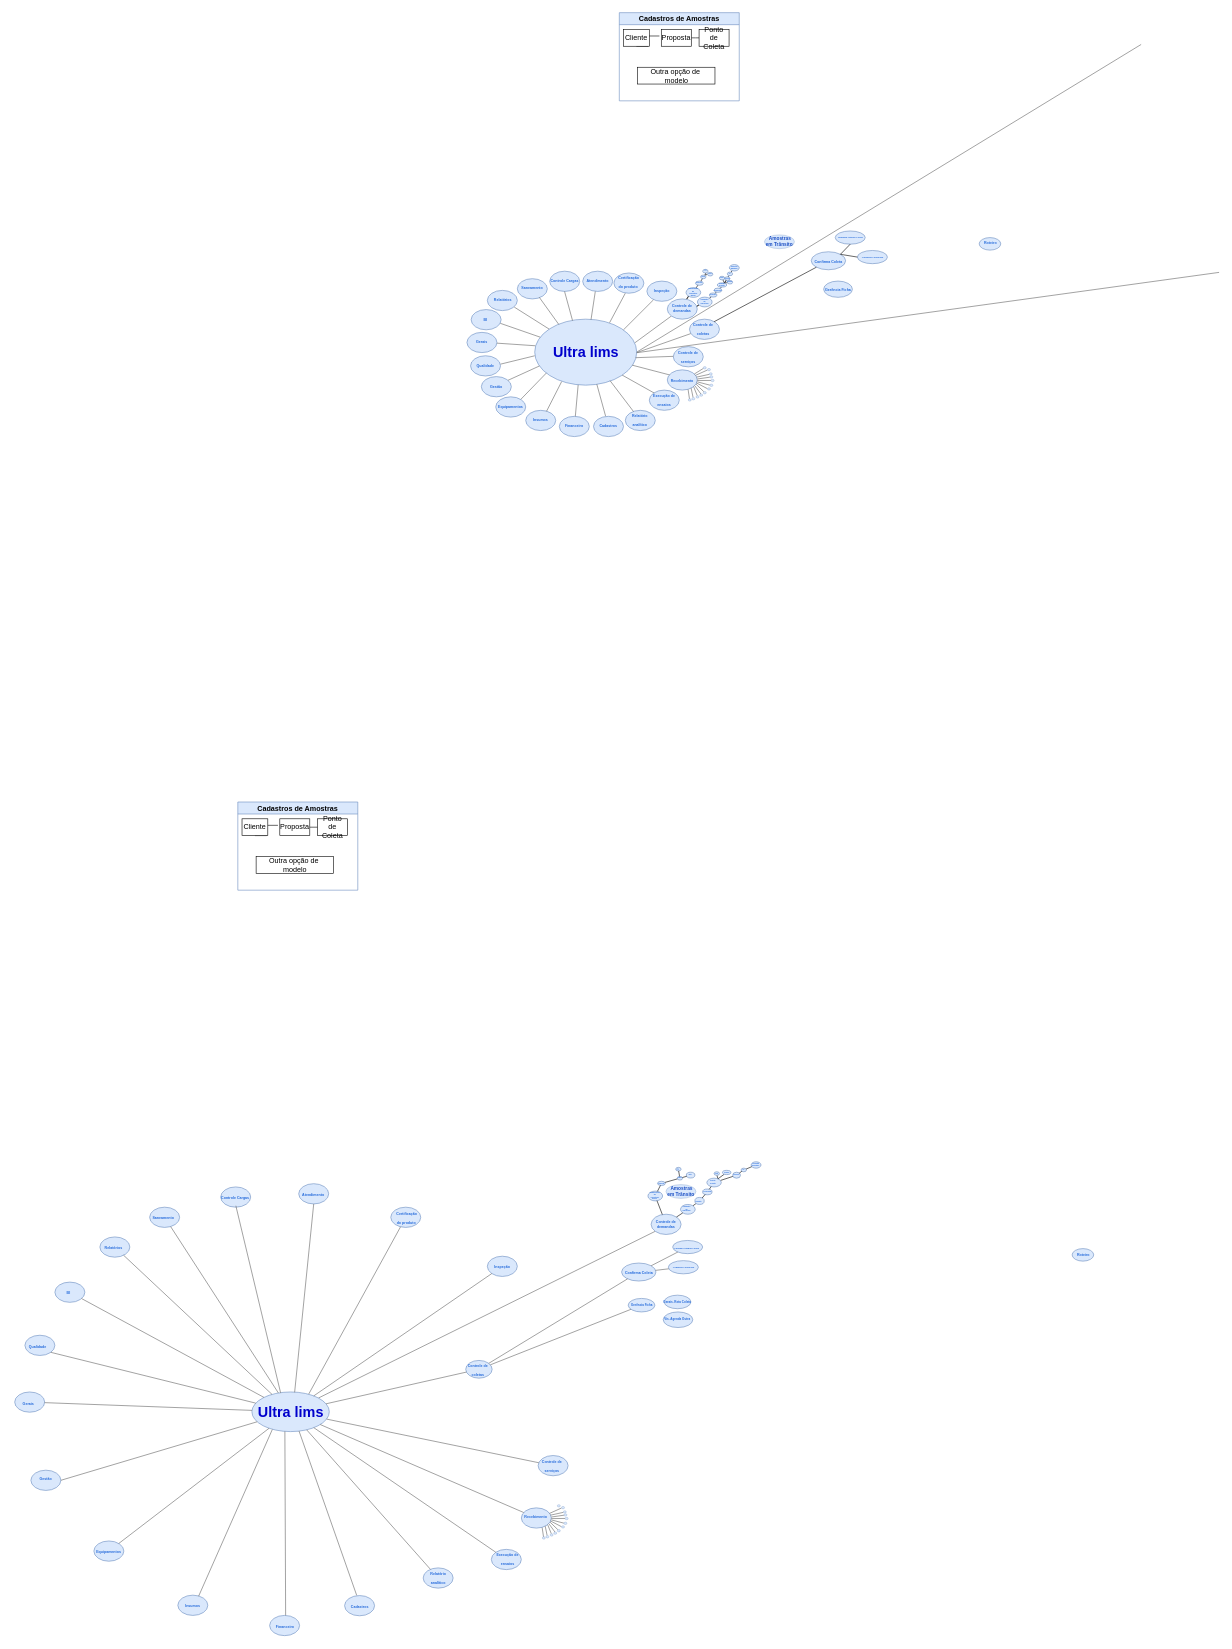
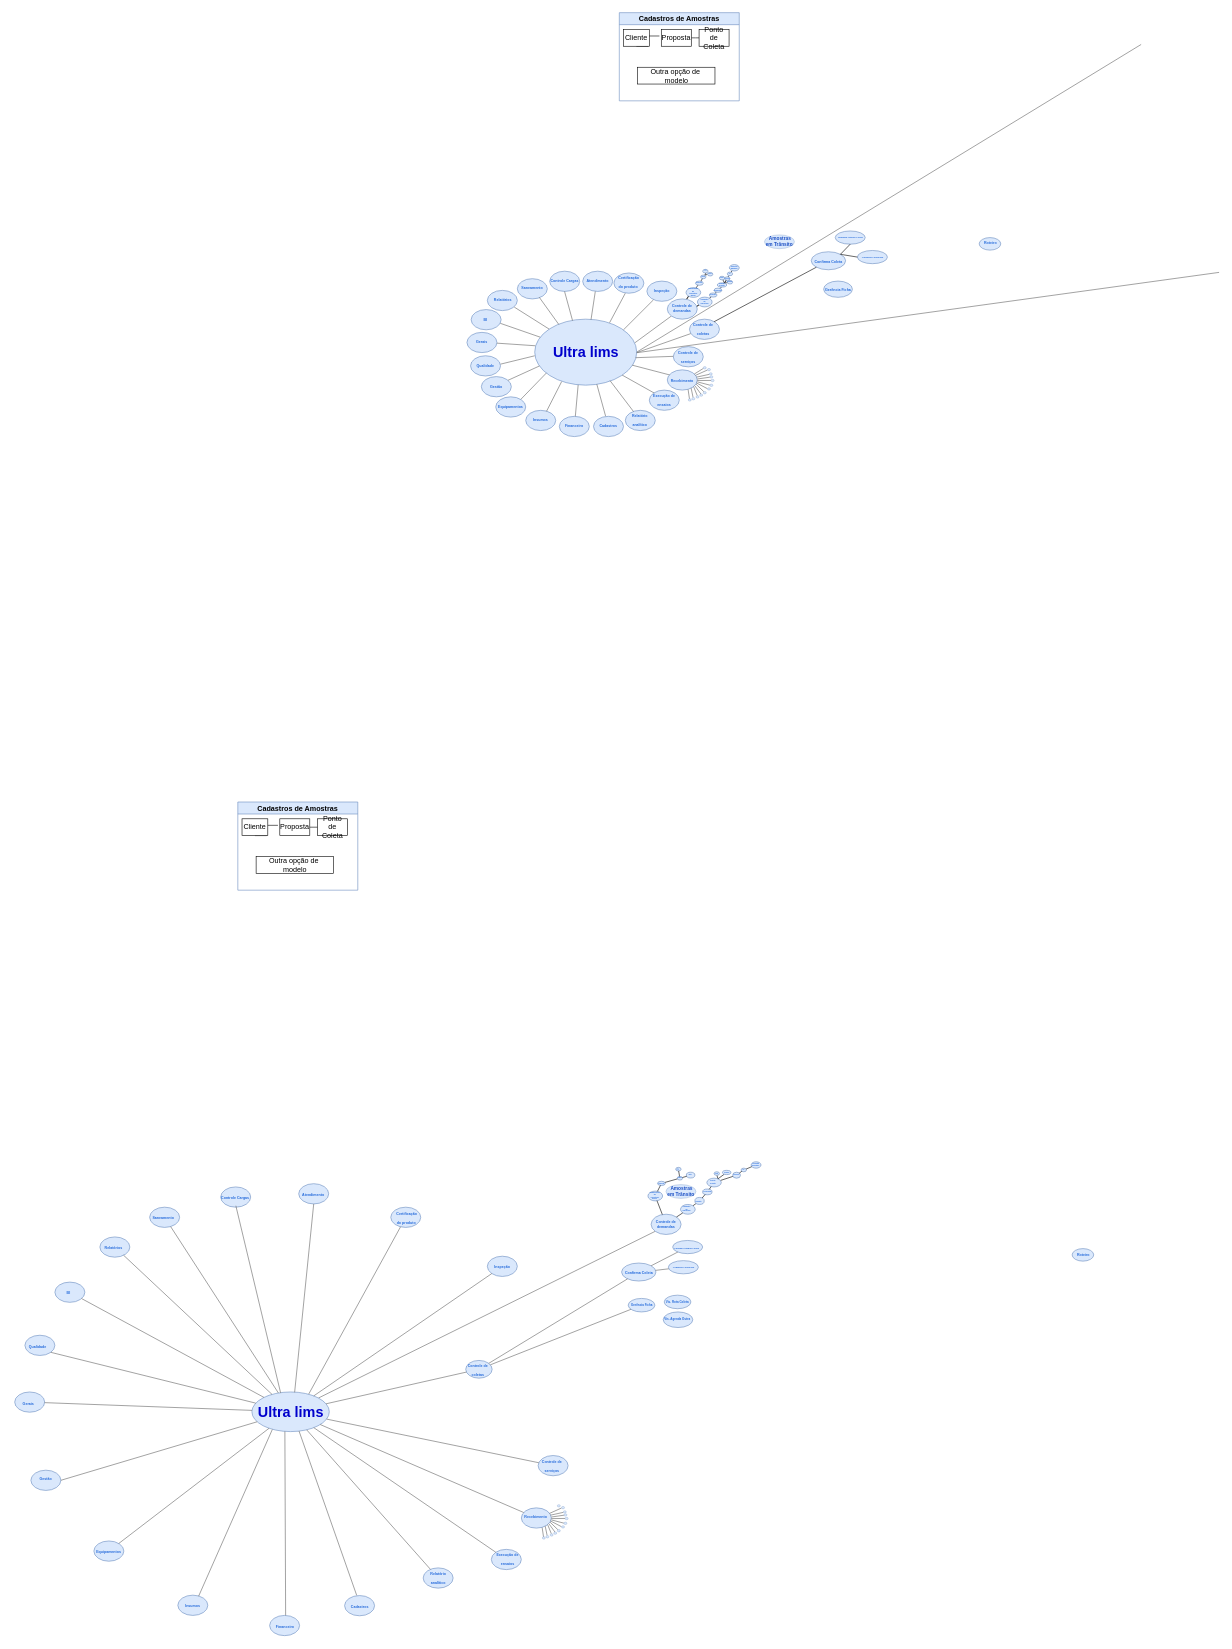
(678, 1301) -> (678, 1301)
